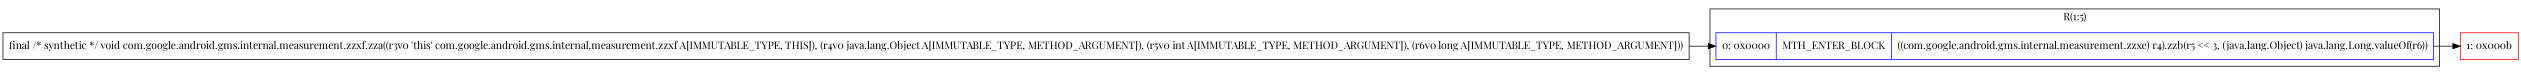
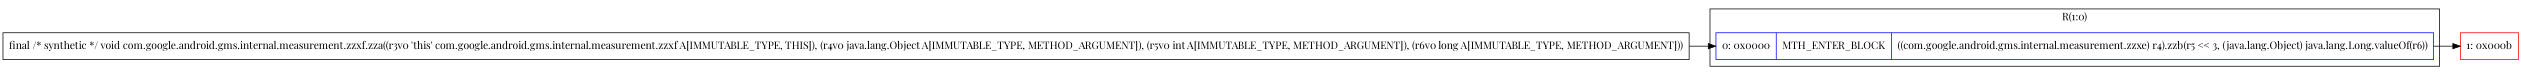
(2075, 17) -> (2075, 17)
